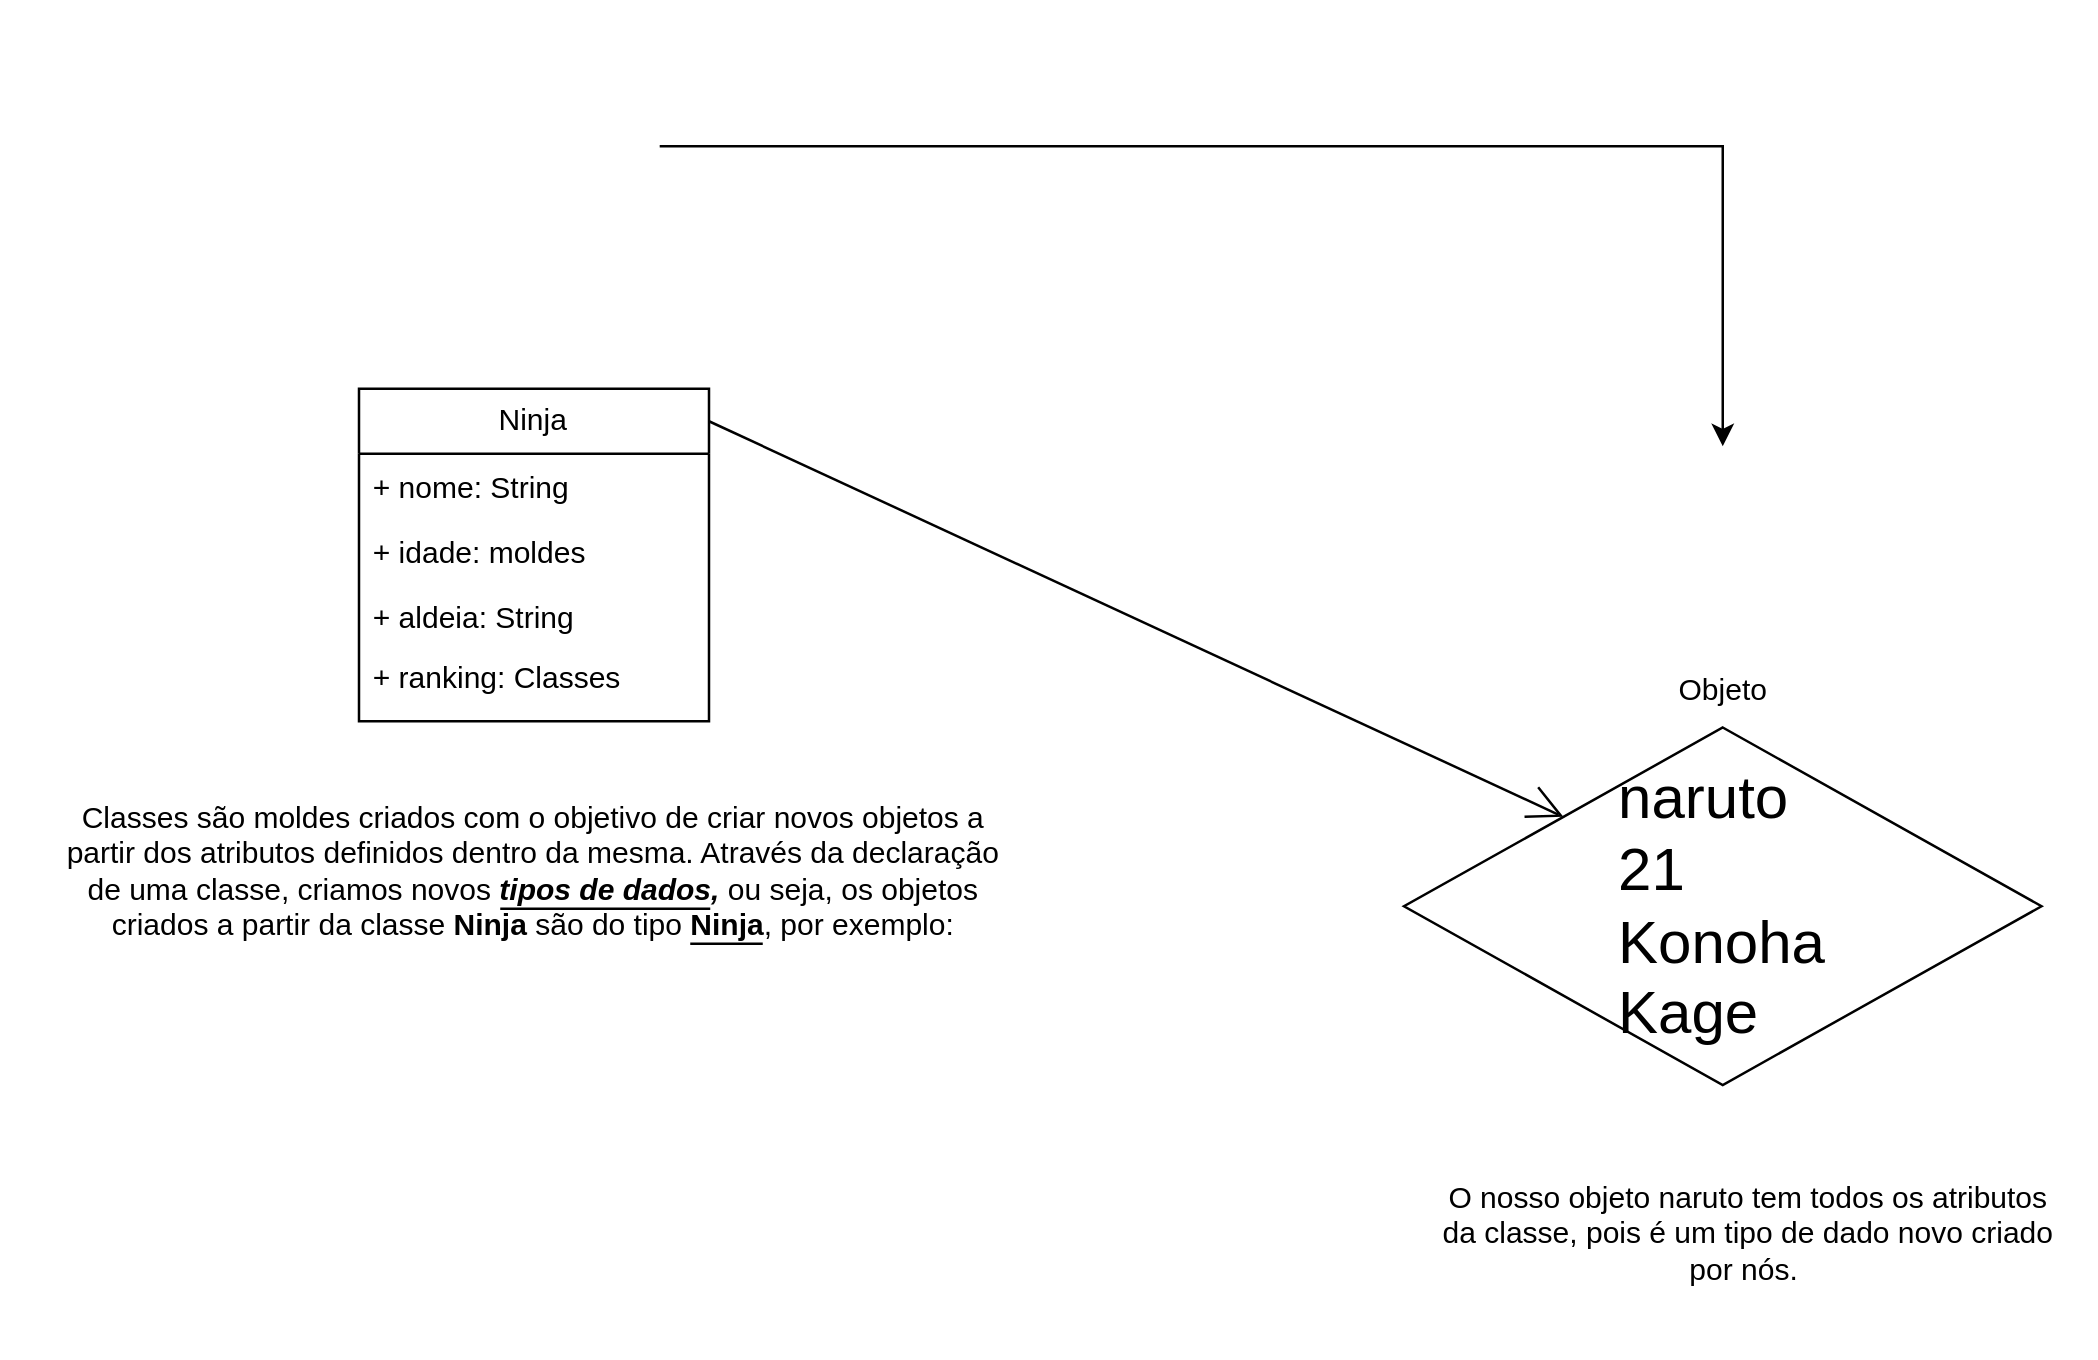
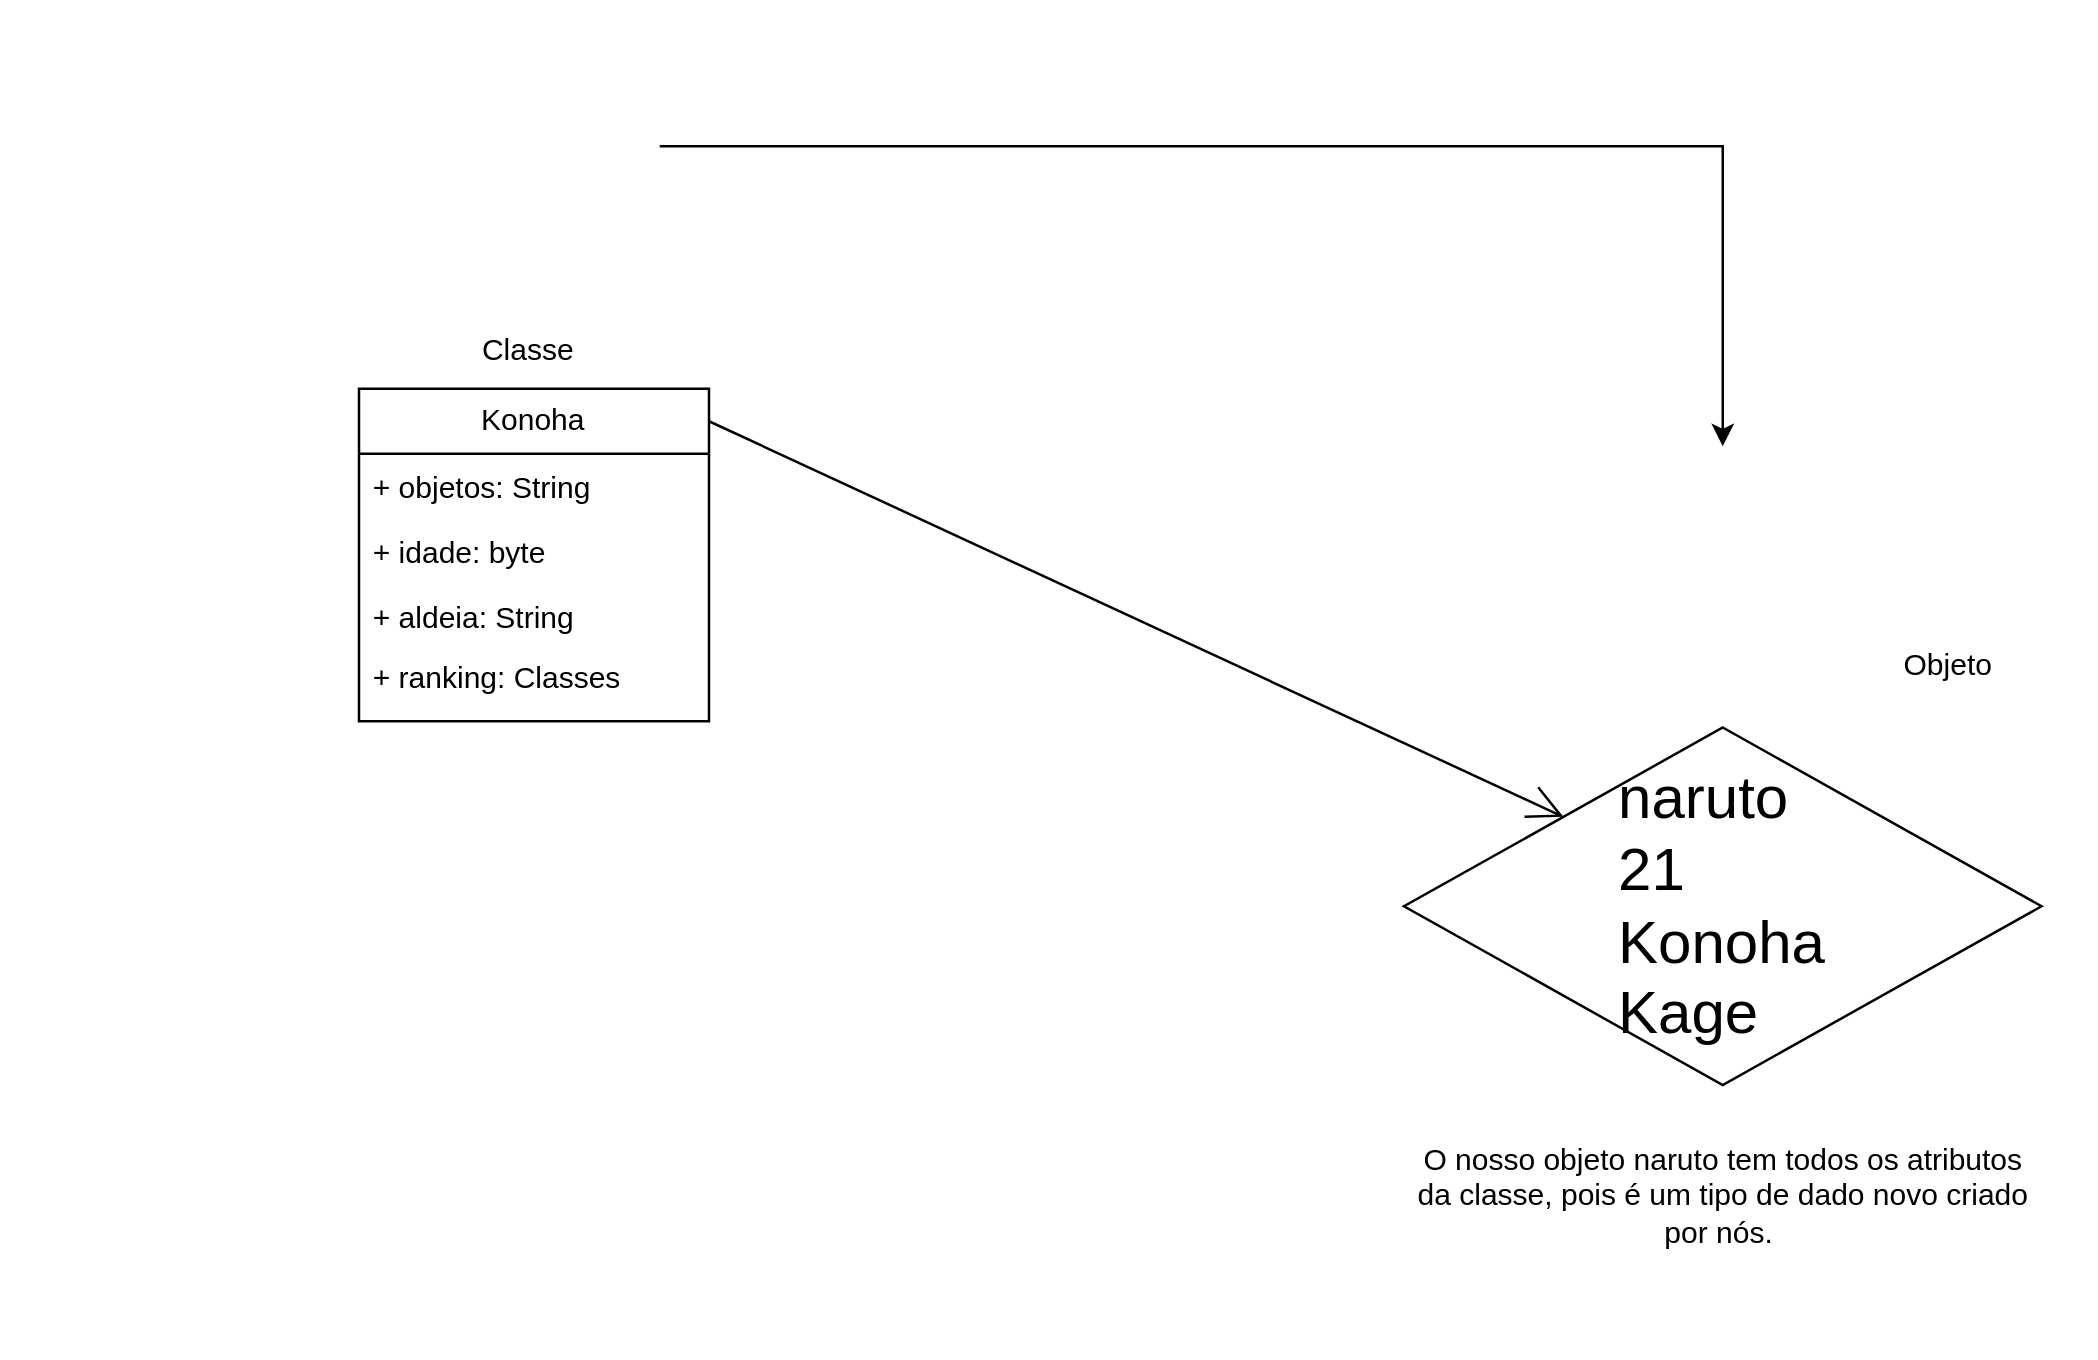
none -> (529, 351)
(534, 421) -> (534, 421)
(476, 489) -> (501, 489)
(480, 554) -> (467, 554)
(1723, 690) -> (1948, 665)
(534, 871) -> none
(1748, 1233) -> (1723, 1195)
